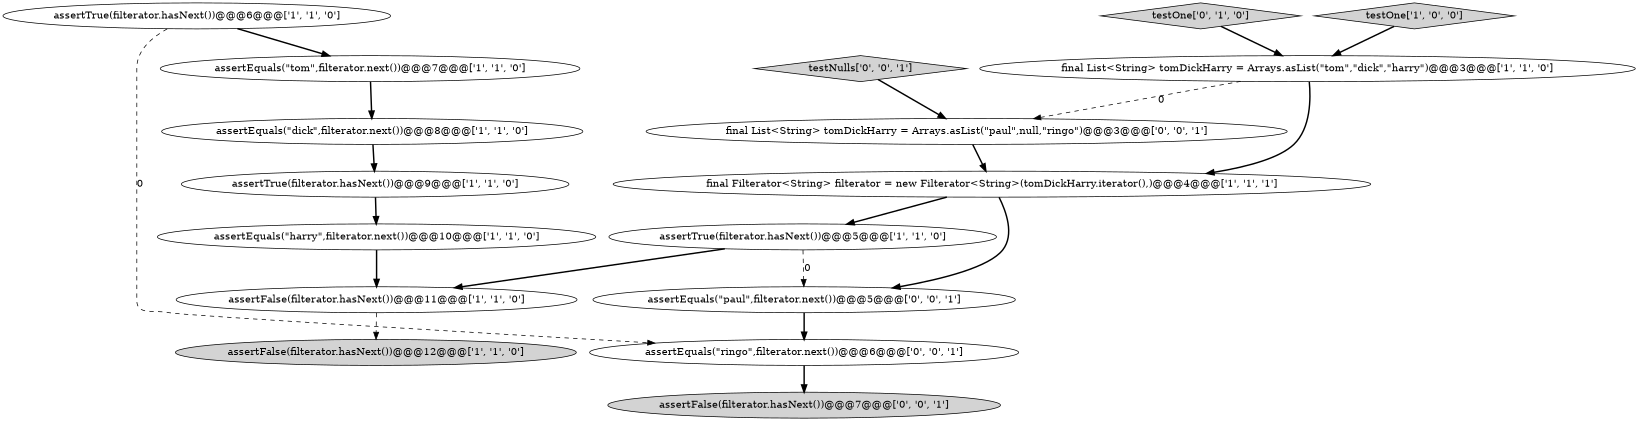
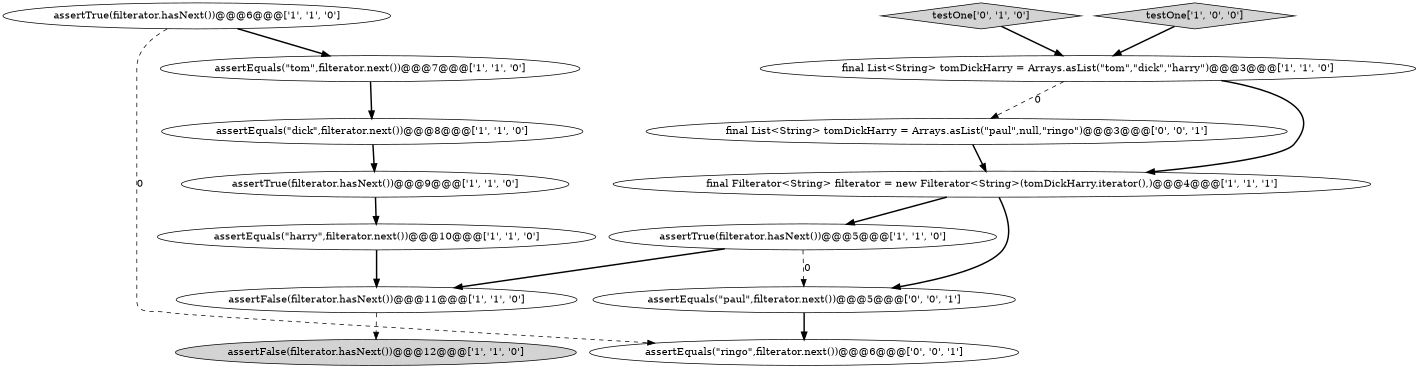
(860, 69) -> none
(804, 405) -> none
